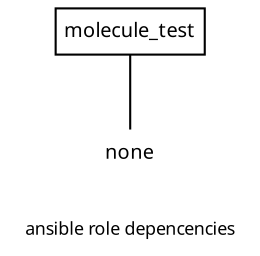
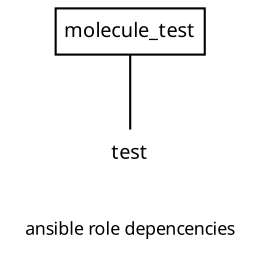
(130, 153) -> (130, 153)
